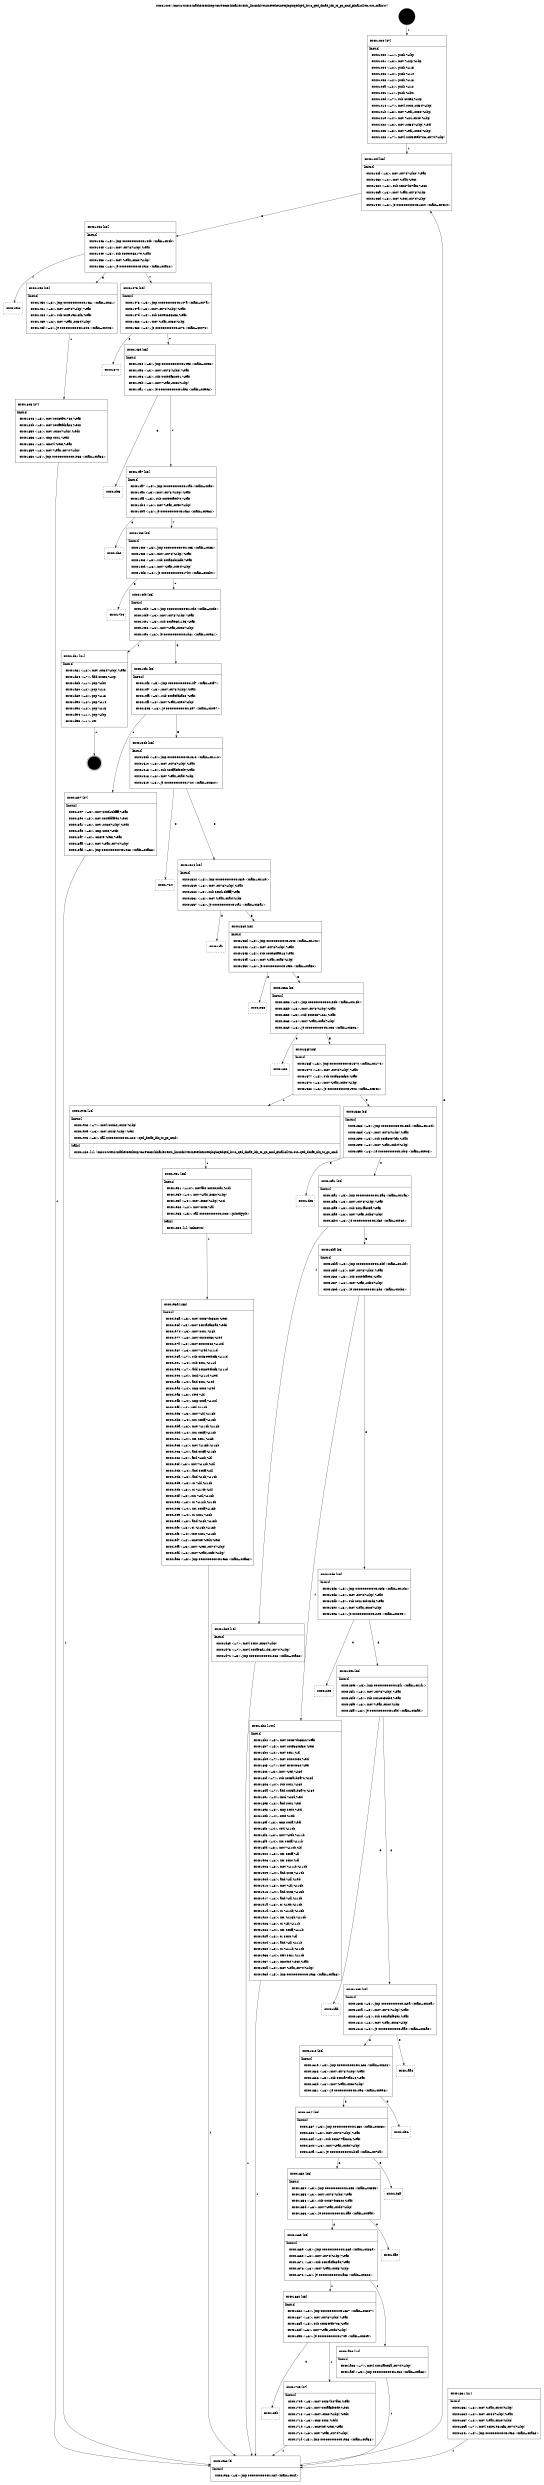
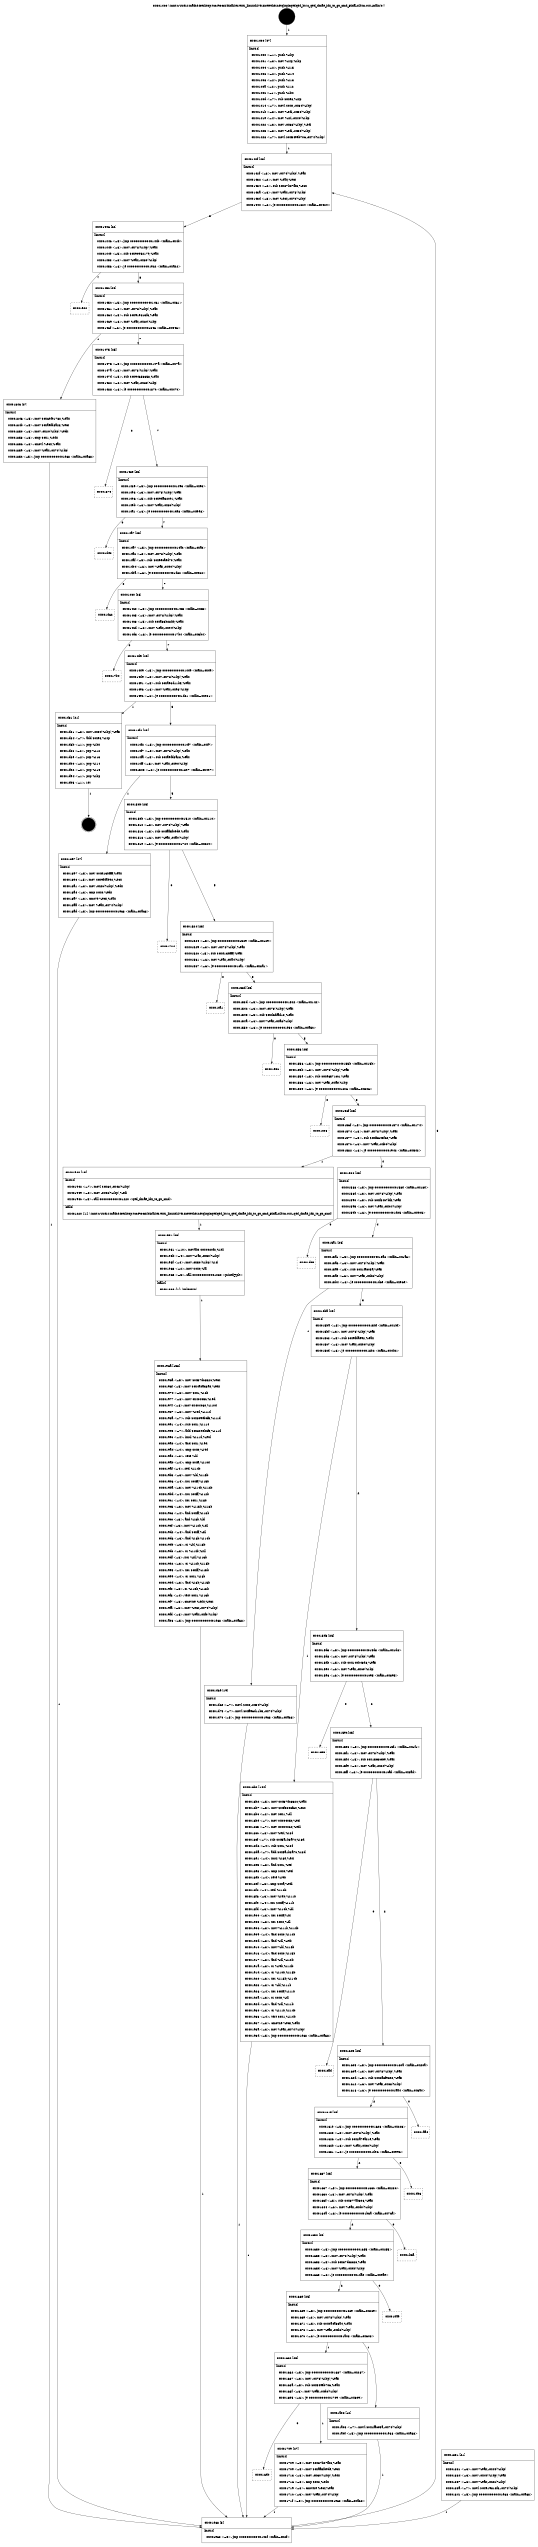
(148, 277) -> (138, 338)
